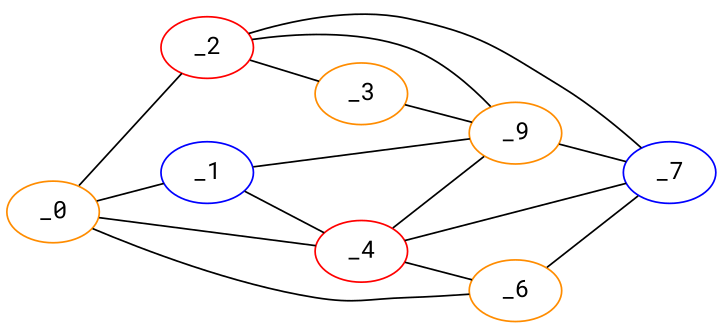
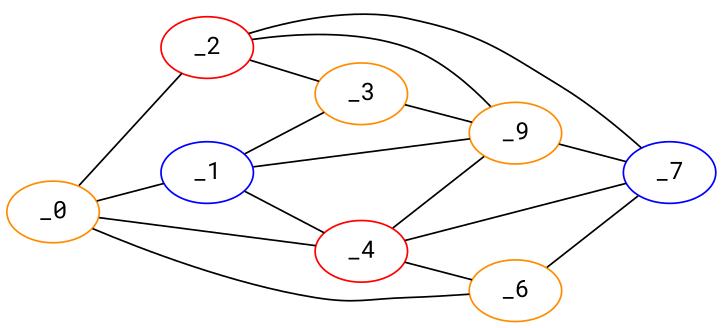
none -> (284, 133)
